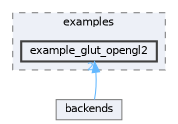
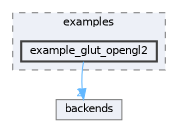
(96, 86) -> (82, 77)
